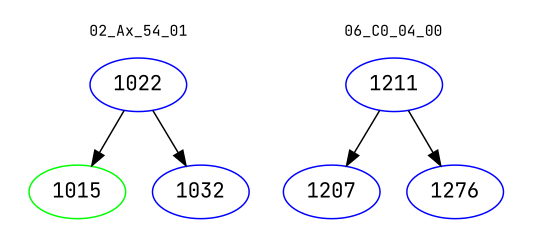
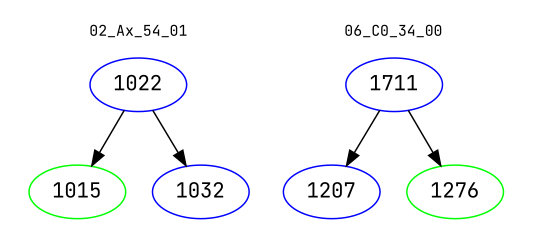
(394, 32) -> (394, 32)
(394, 85) -> (394, 85)
(455, 192) -> (455, 192)
